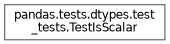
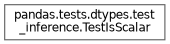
(85, 22) -> (85, 22)
